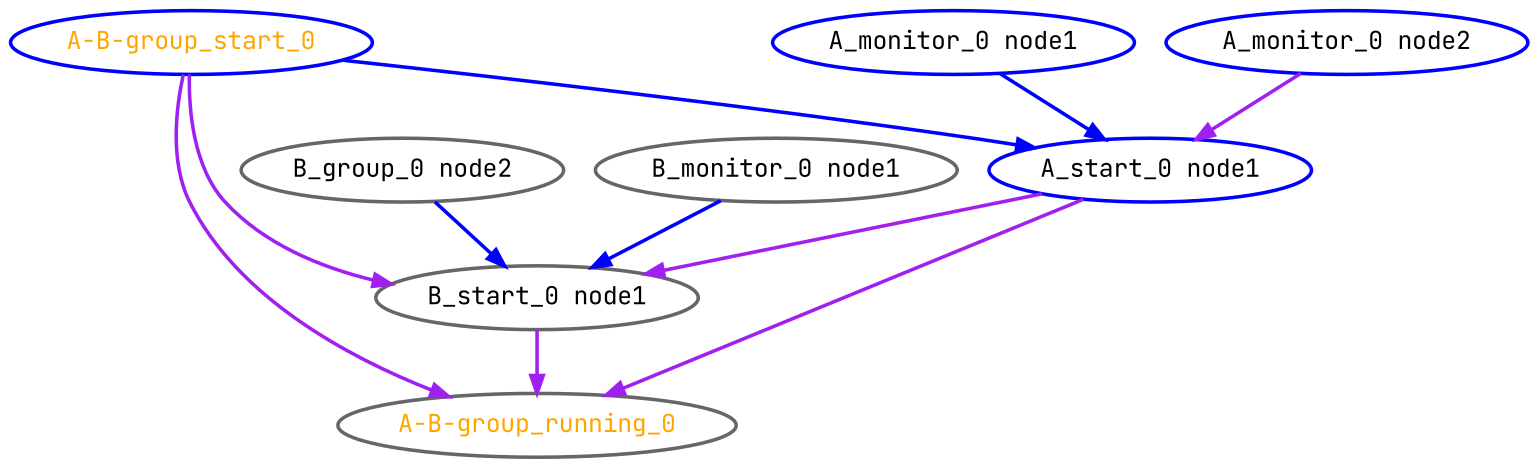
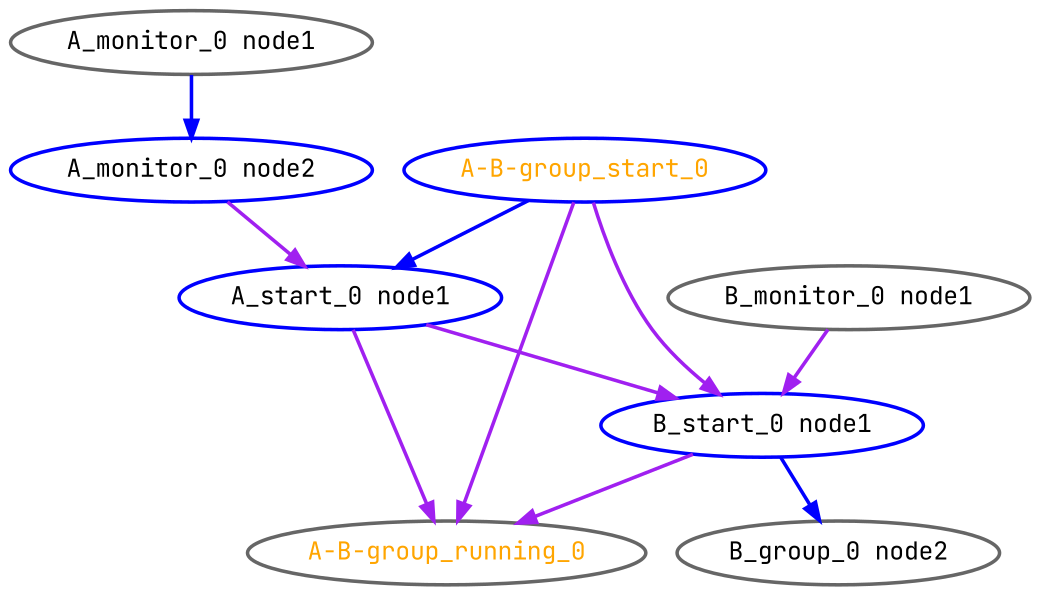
(954, 43) -> (191, 43)
(1044, 102) -> (191, 98)
(463, 228) -> (795, 481)
(665, 230) -> (811, 354)
(537, 298) -> (762, 425)
